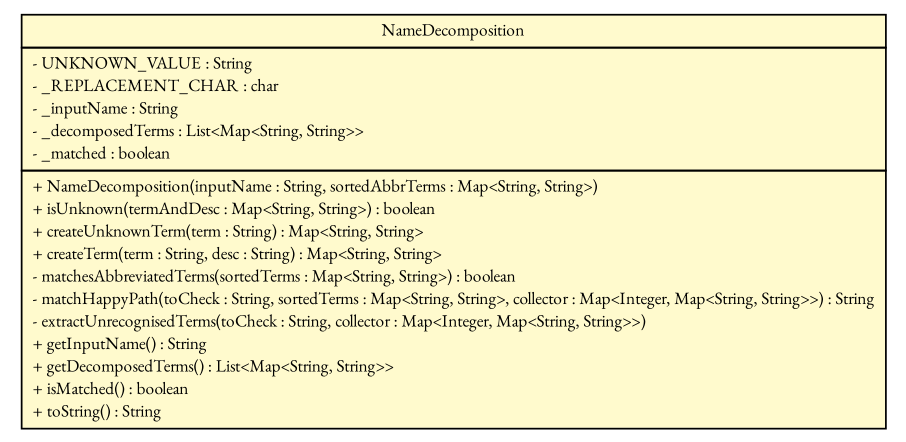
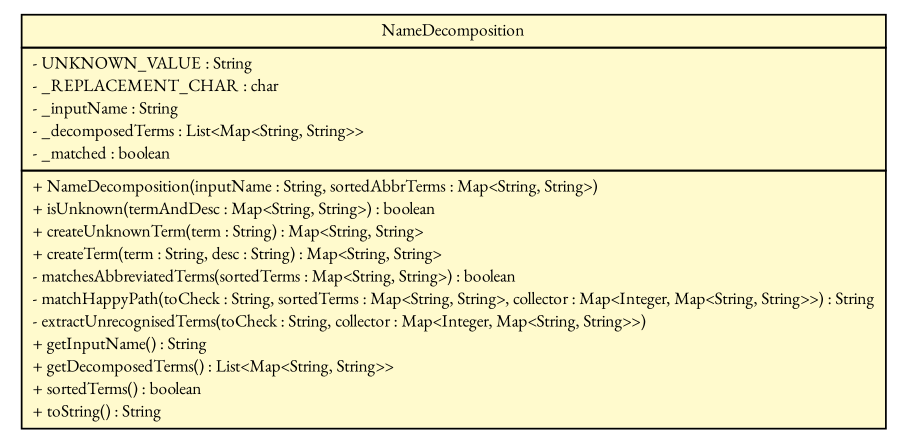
(111, 389) -> (118, 389)
